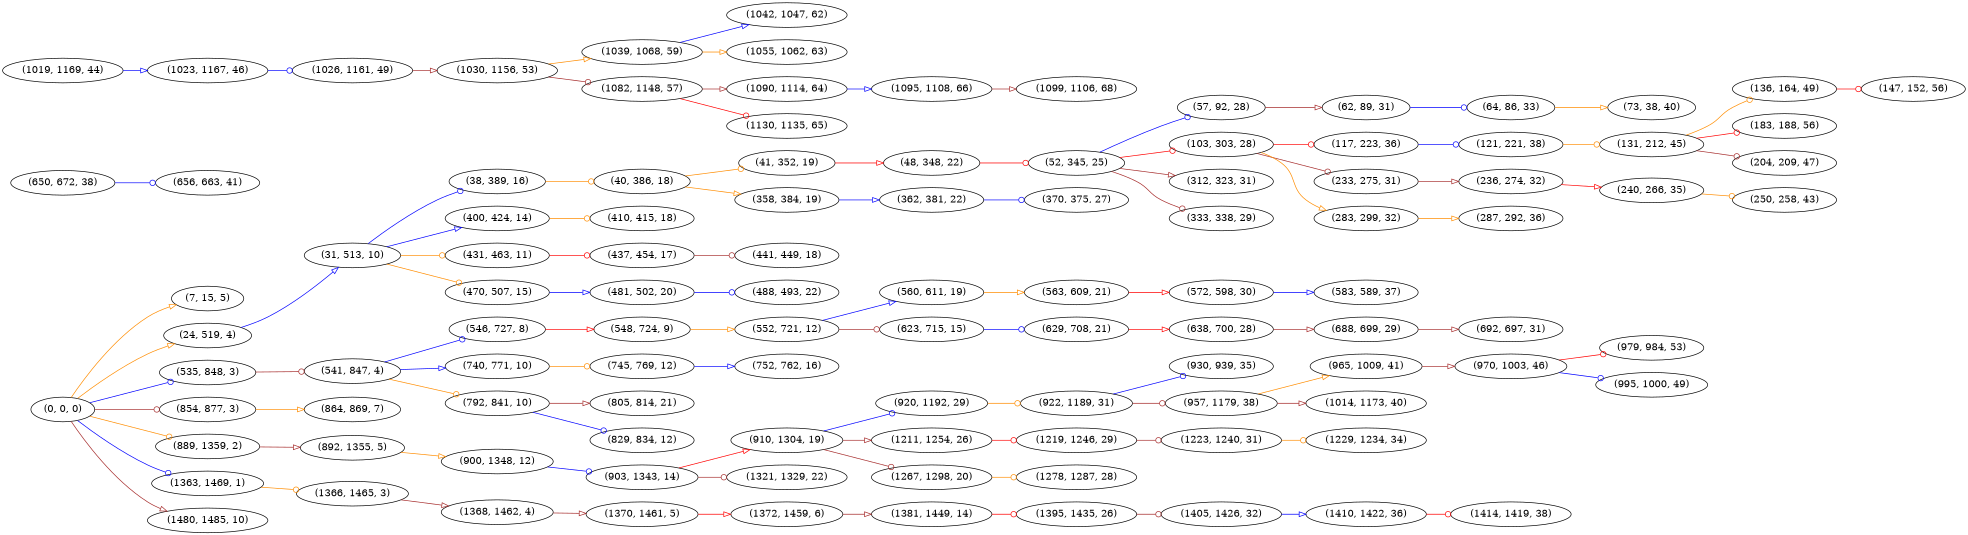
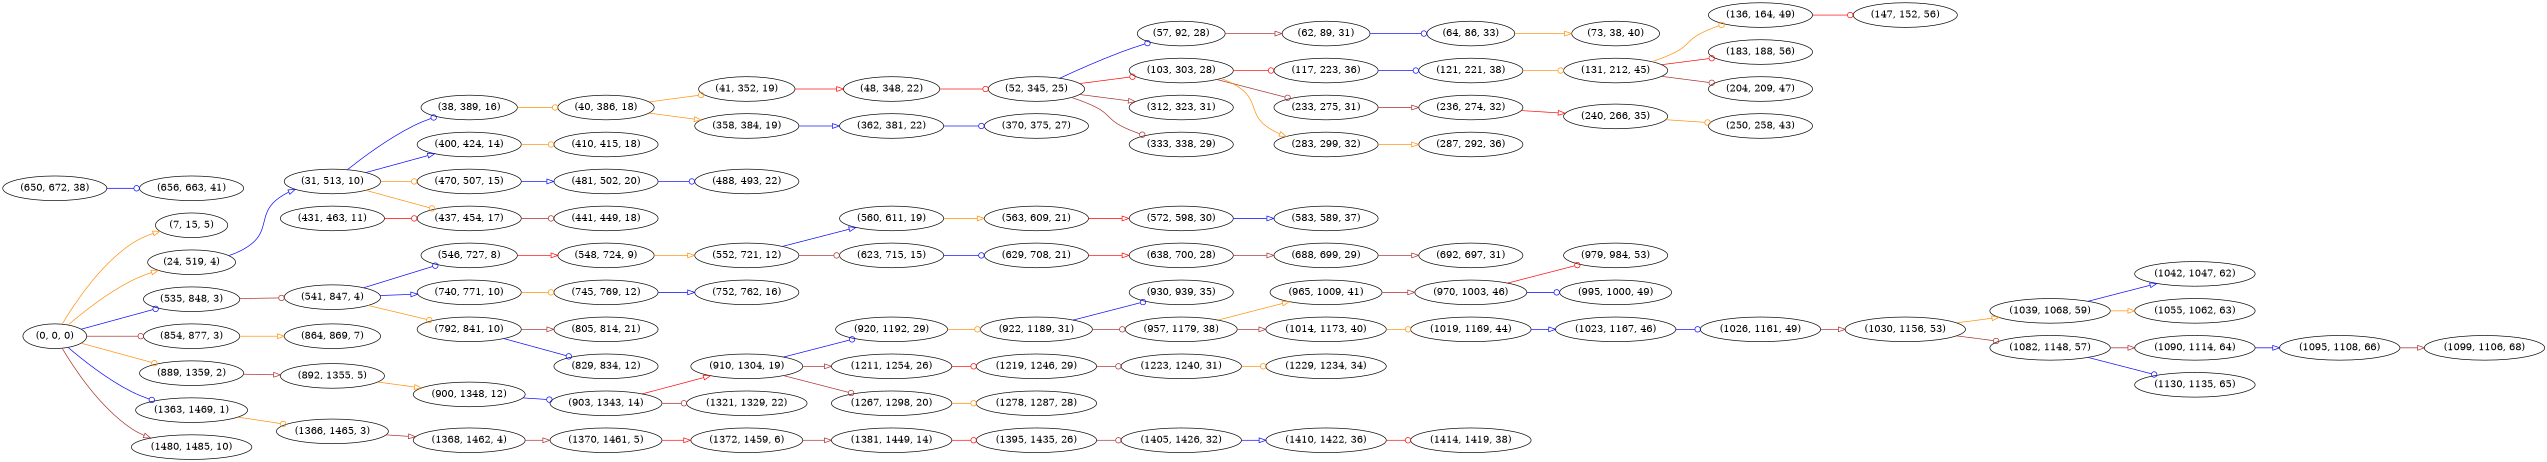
(712, 107) -> (2120, 366)
(420, 255) -> (397, 199)
none -> (1396, 329)
